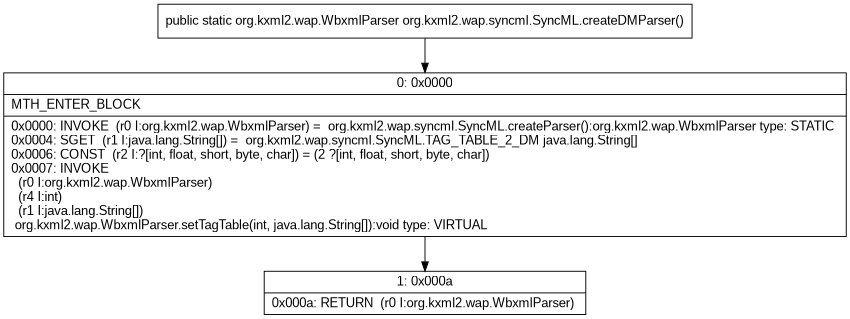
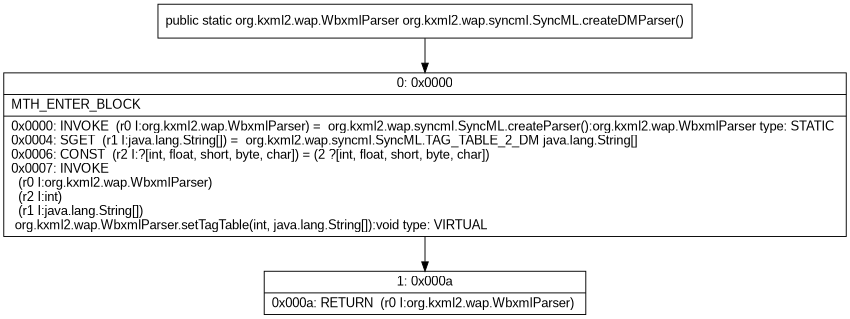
(37, 197) -> (37, 197)
